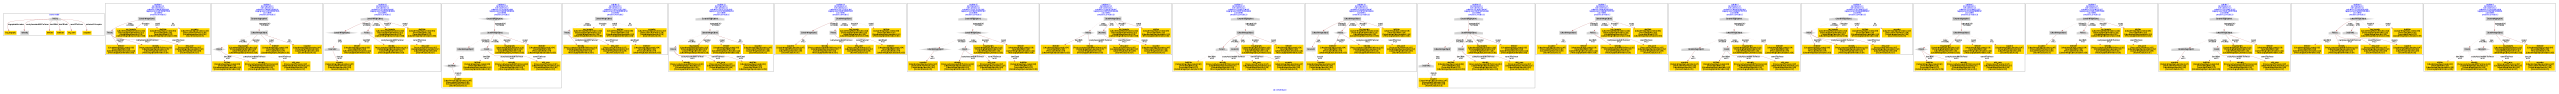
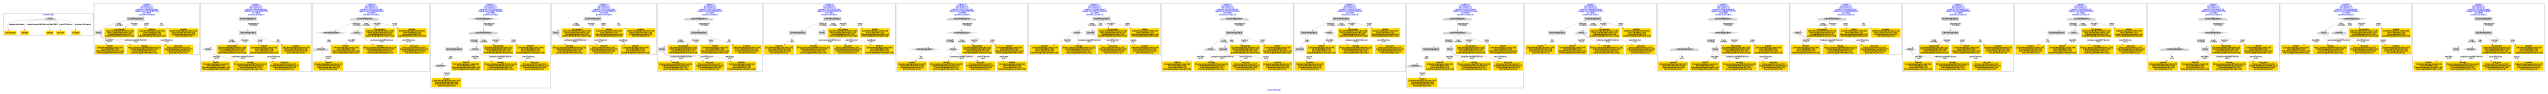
(25, 33) -> (25, 33)
(60, 33) -> none
